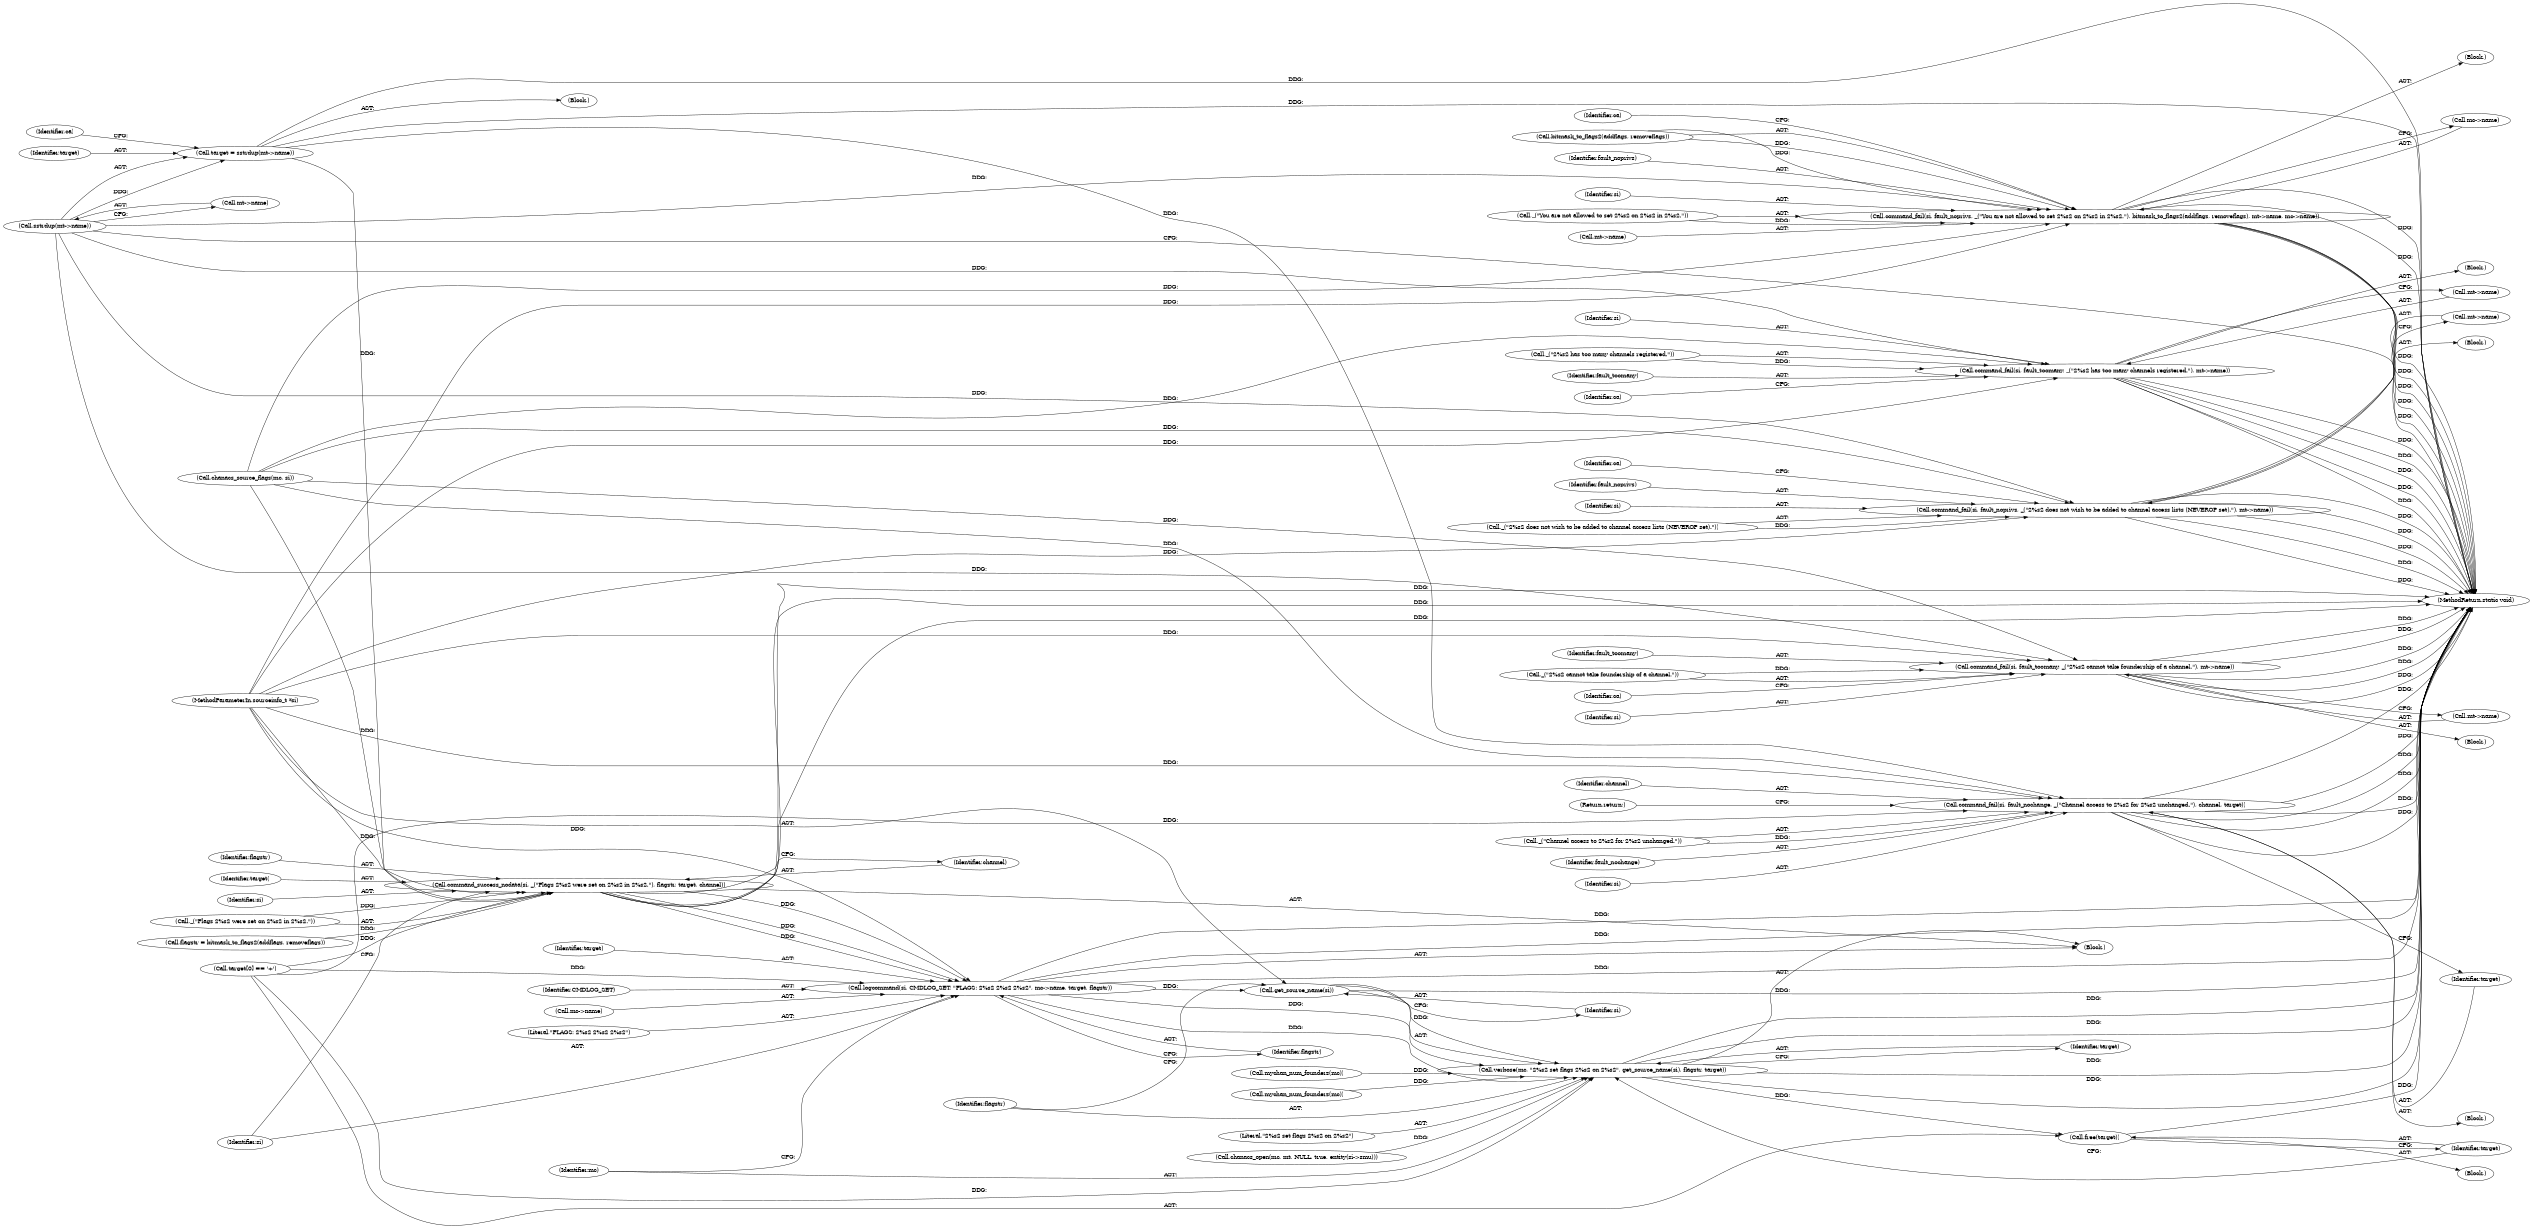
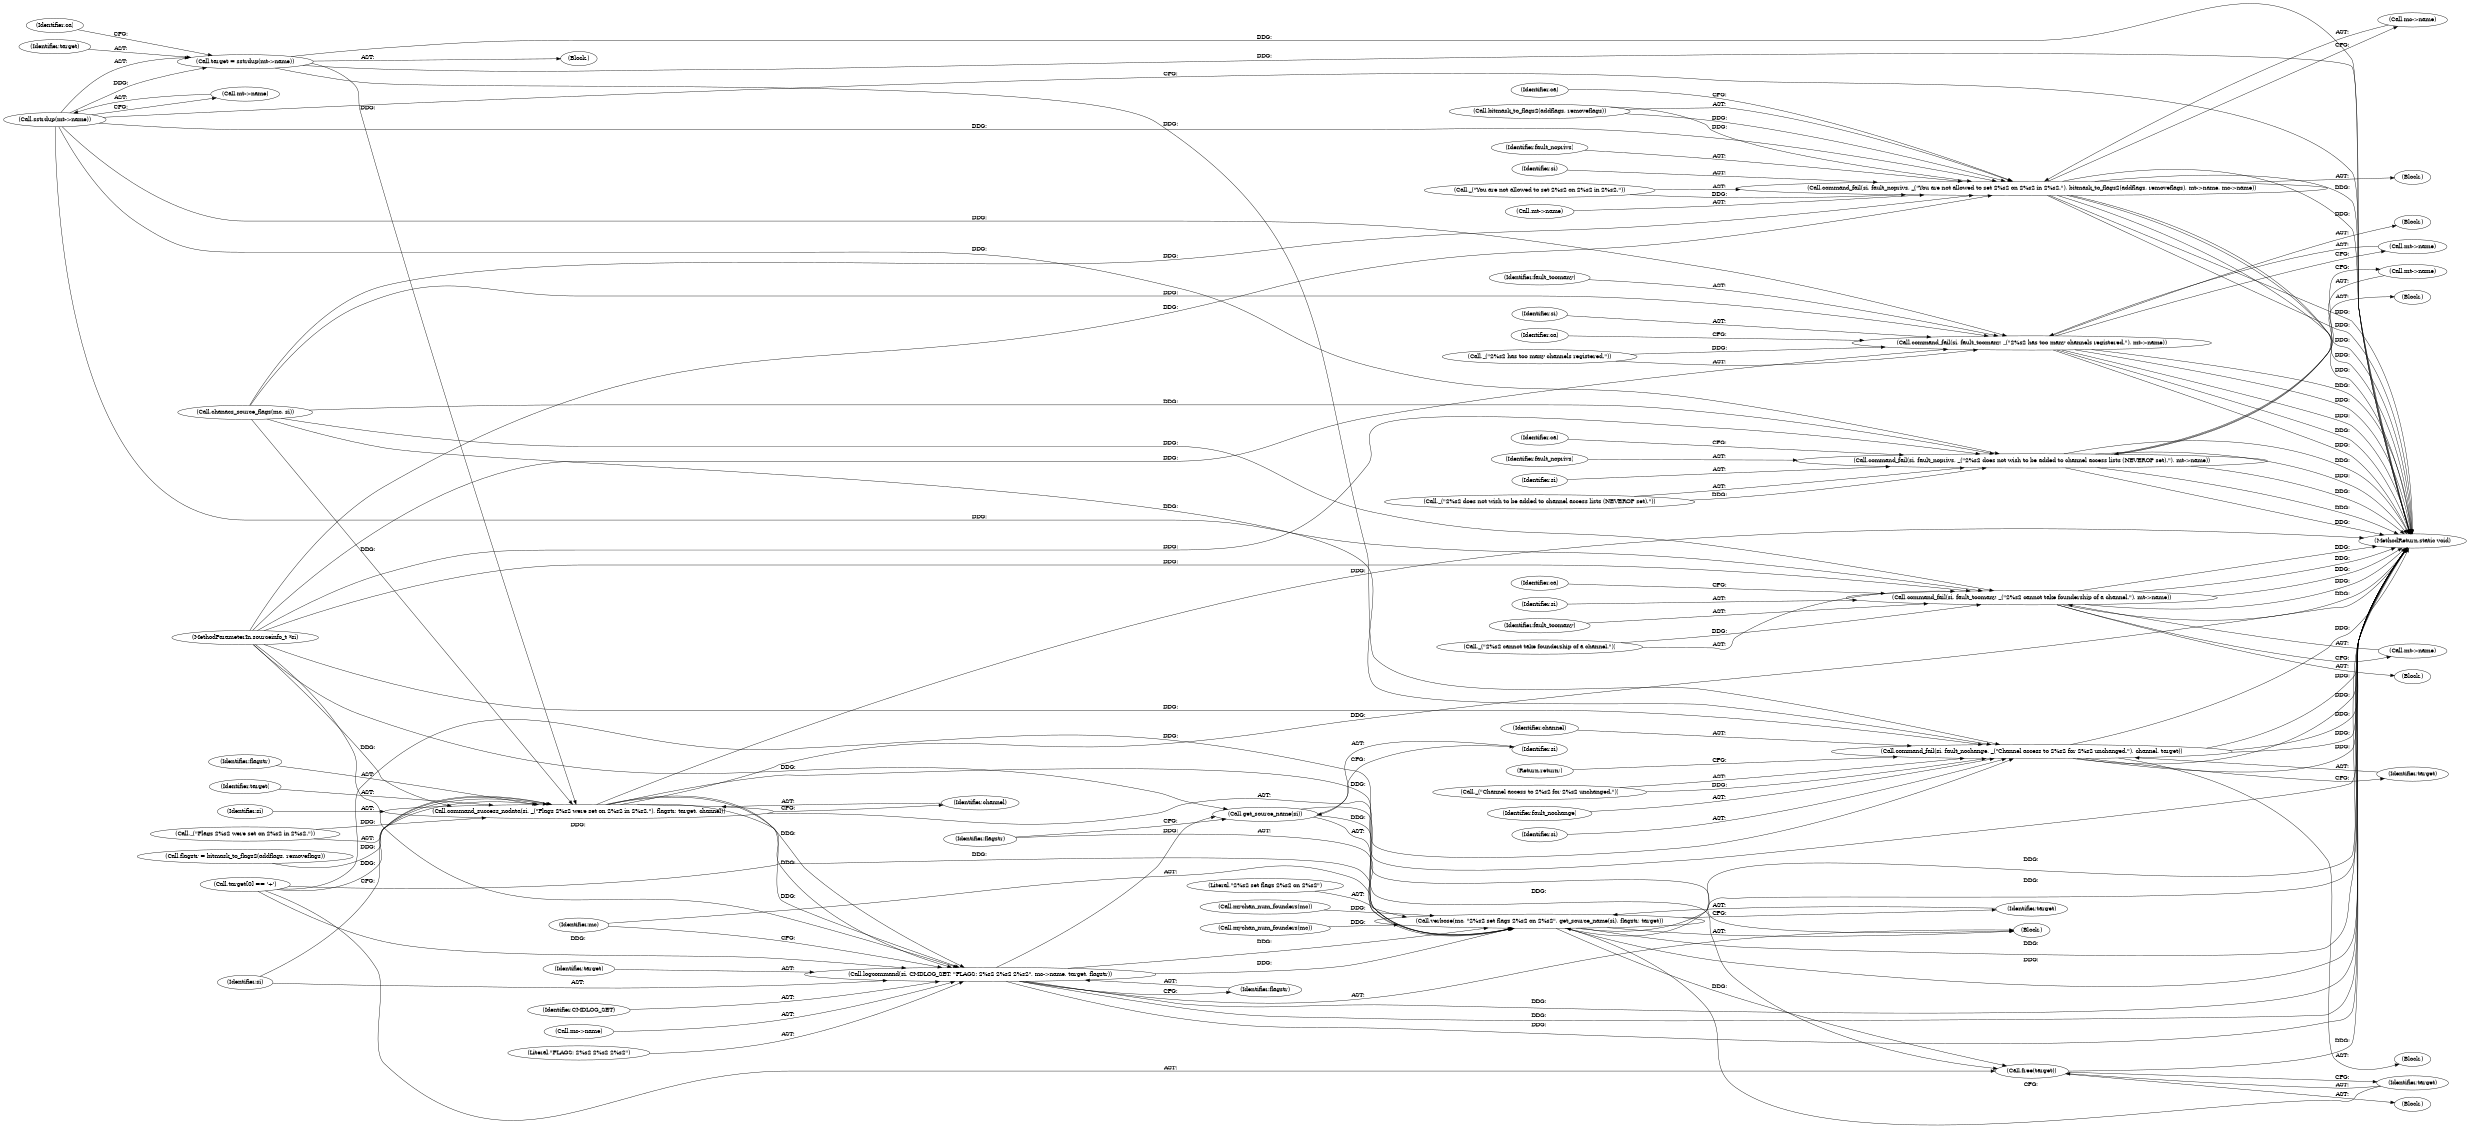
(789, 823) -> (789, 768)
(2069, 992) -> (1641, 902)
(1297, 1158) -> none
